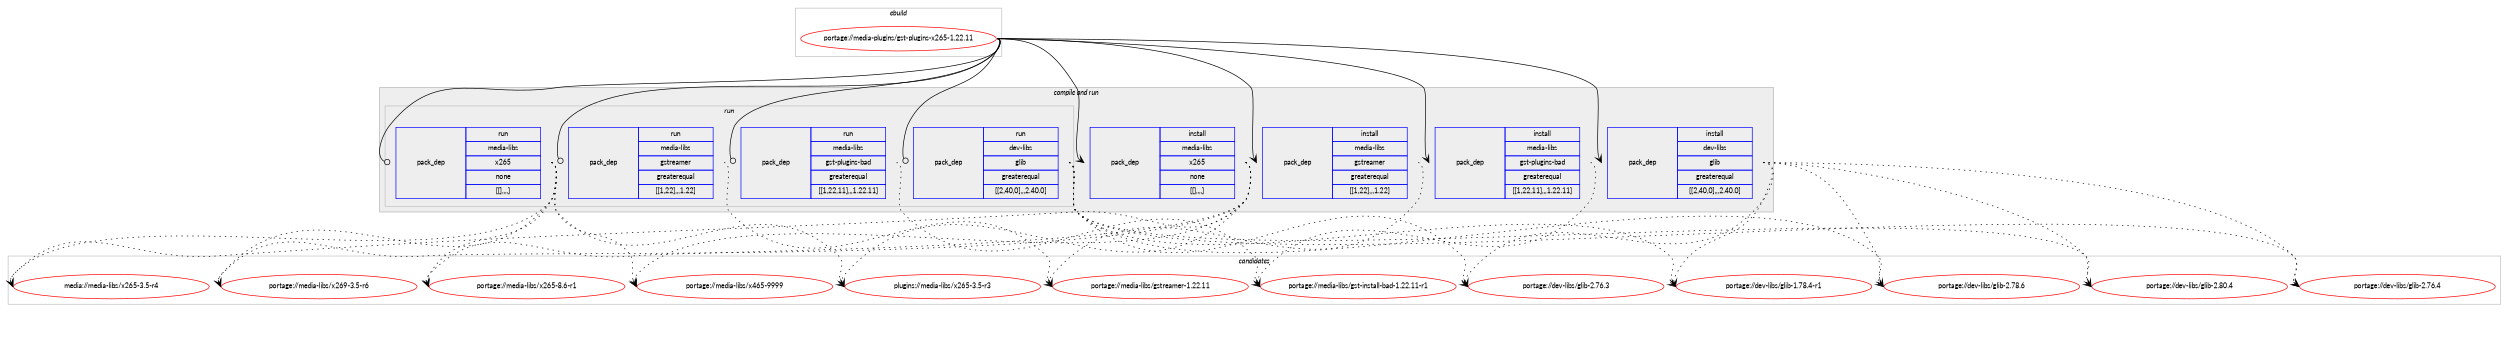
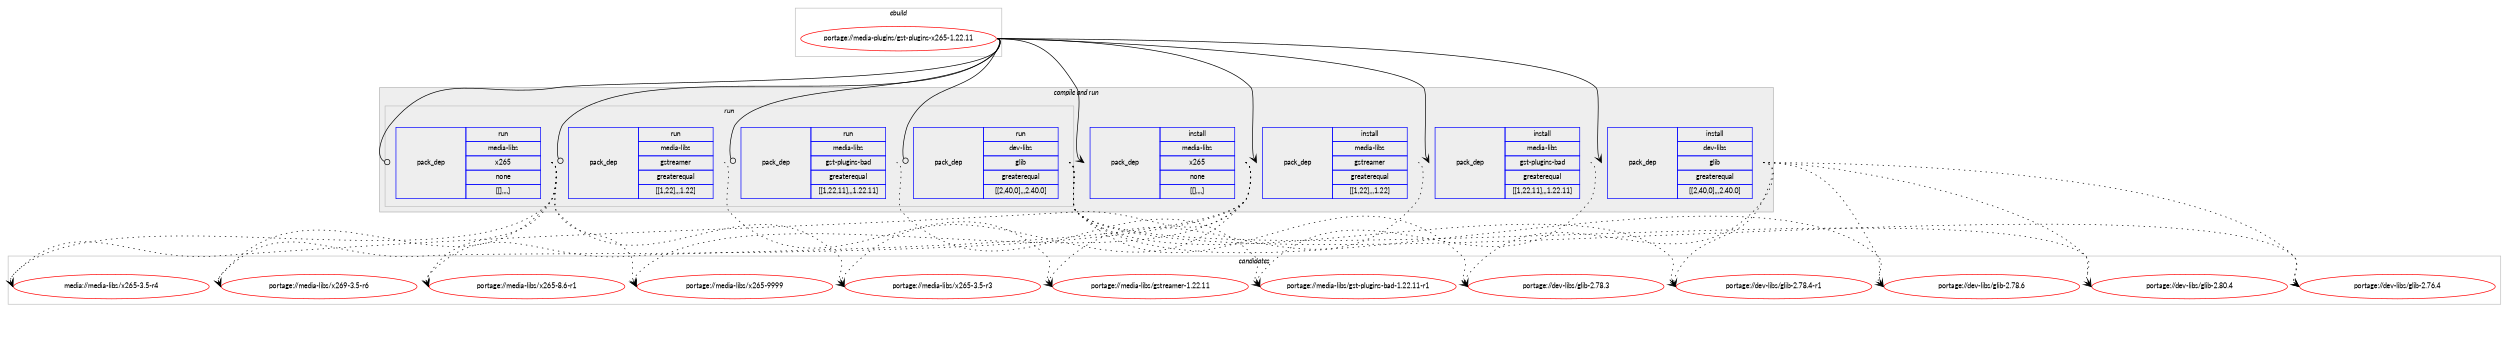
(735, 287) -> (735, 287)
(943, 287) -> (943, 287)
(1358, 287) -> (1358, 287)
(1566, 287) -> (1566, 287)
(1774, 287) -> (1774, 287)
